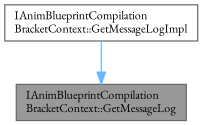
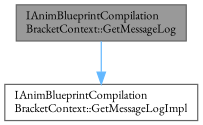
(101, 57) -> (101, 57)
